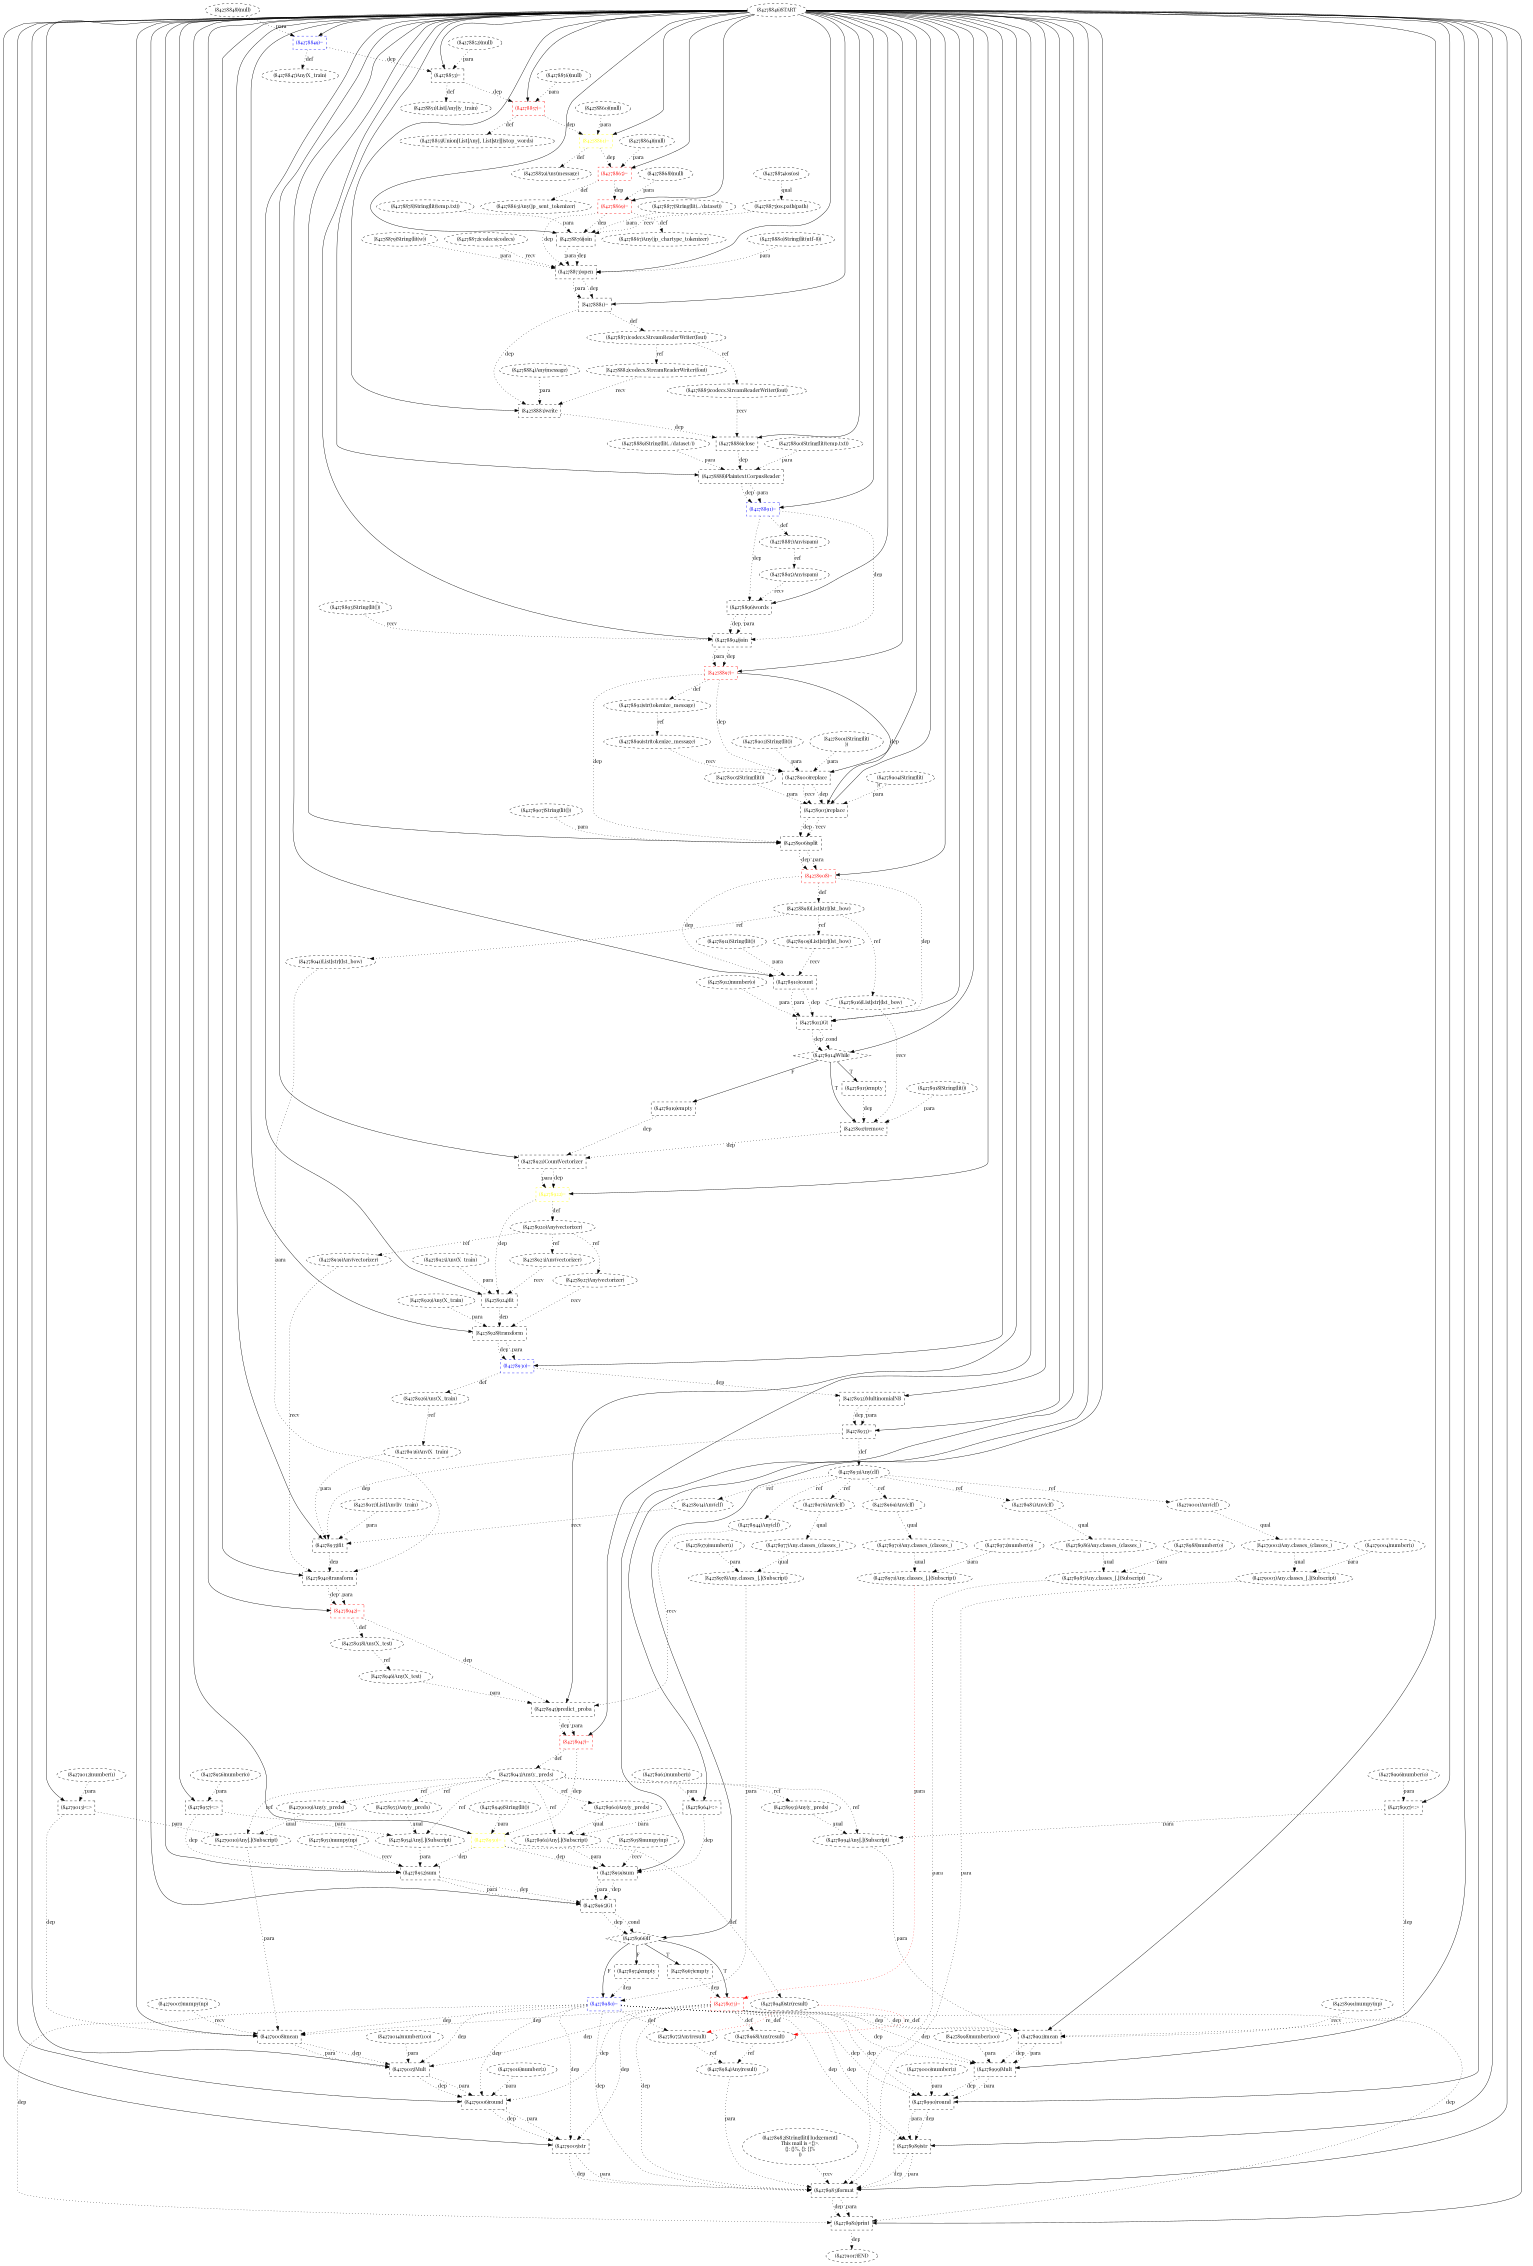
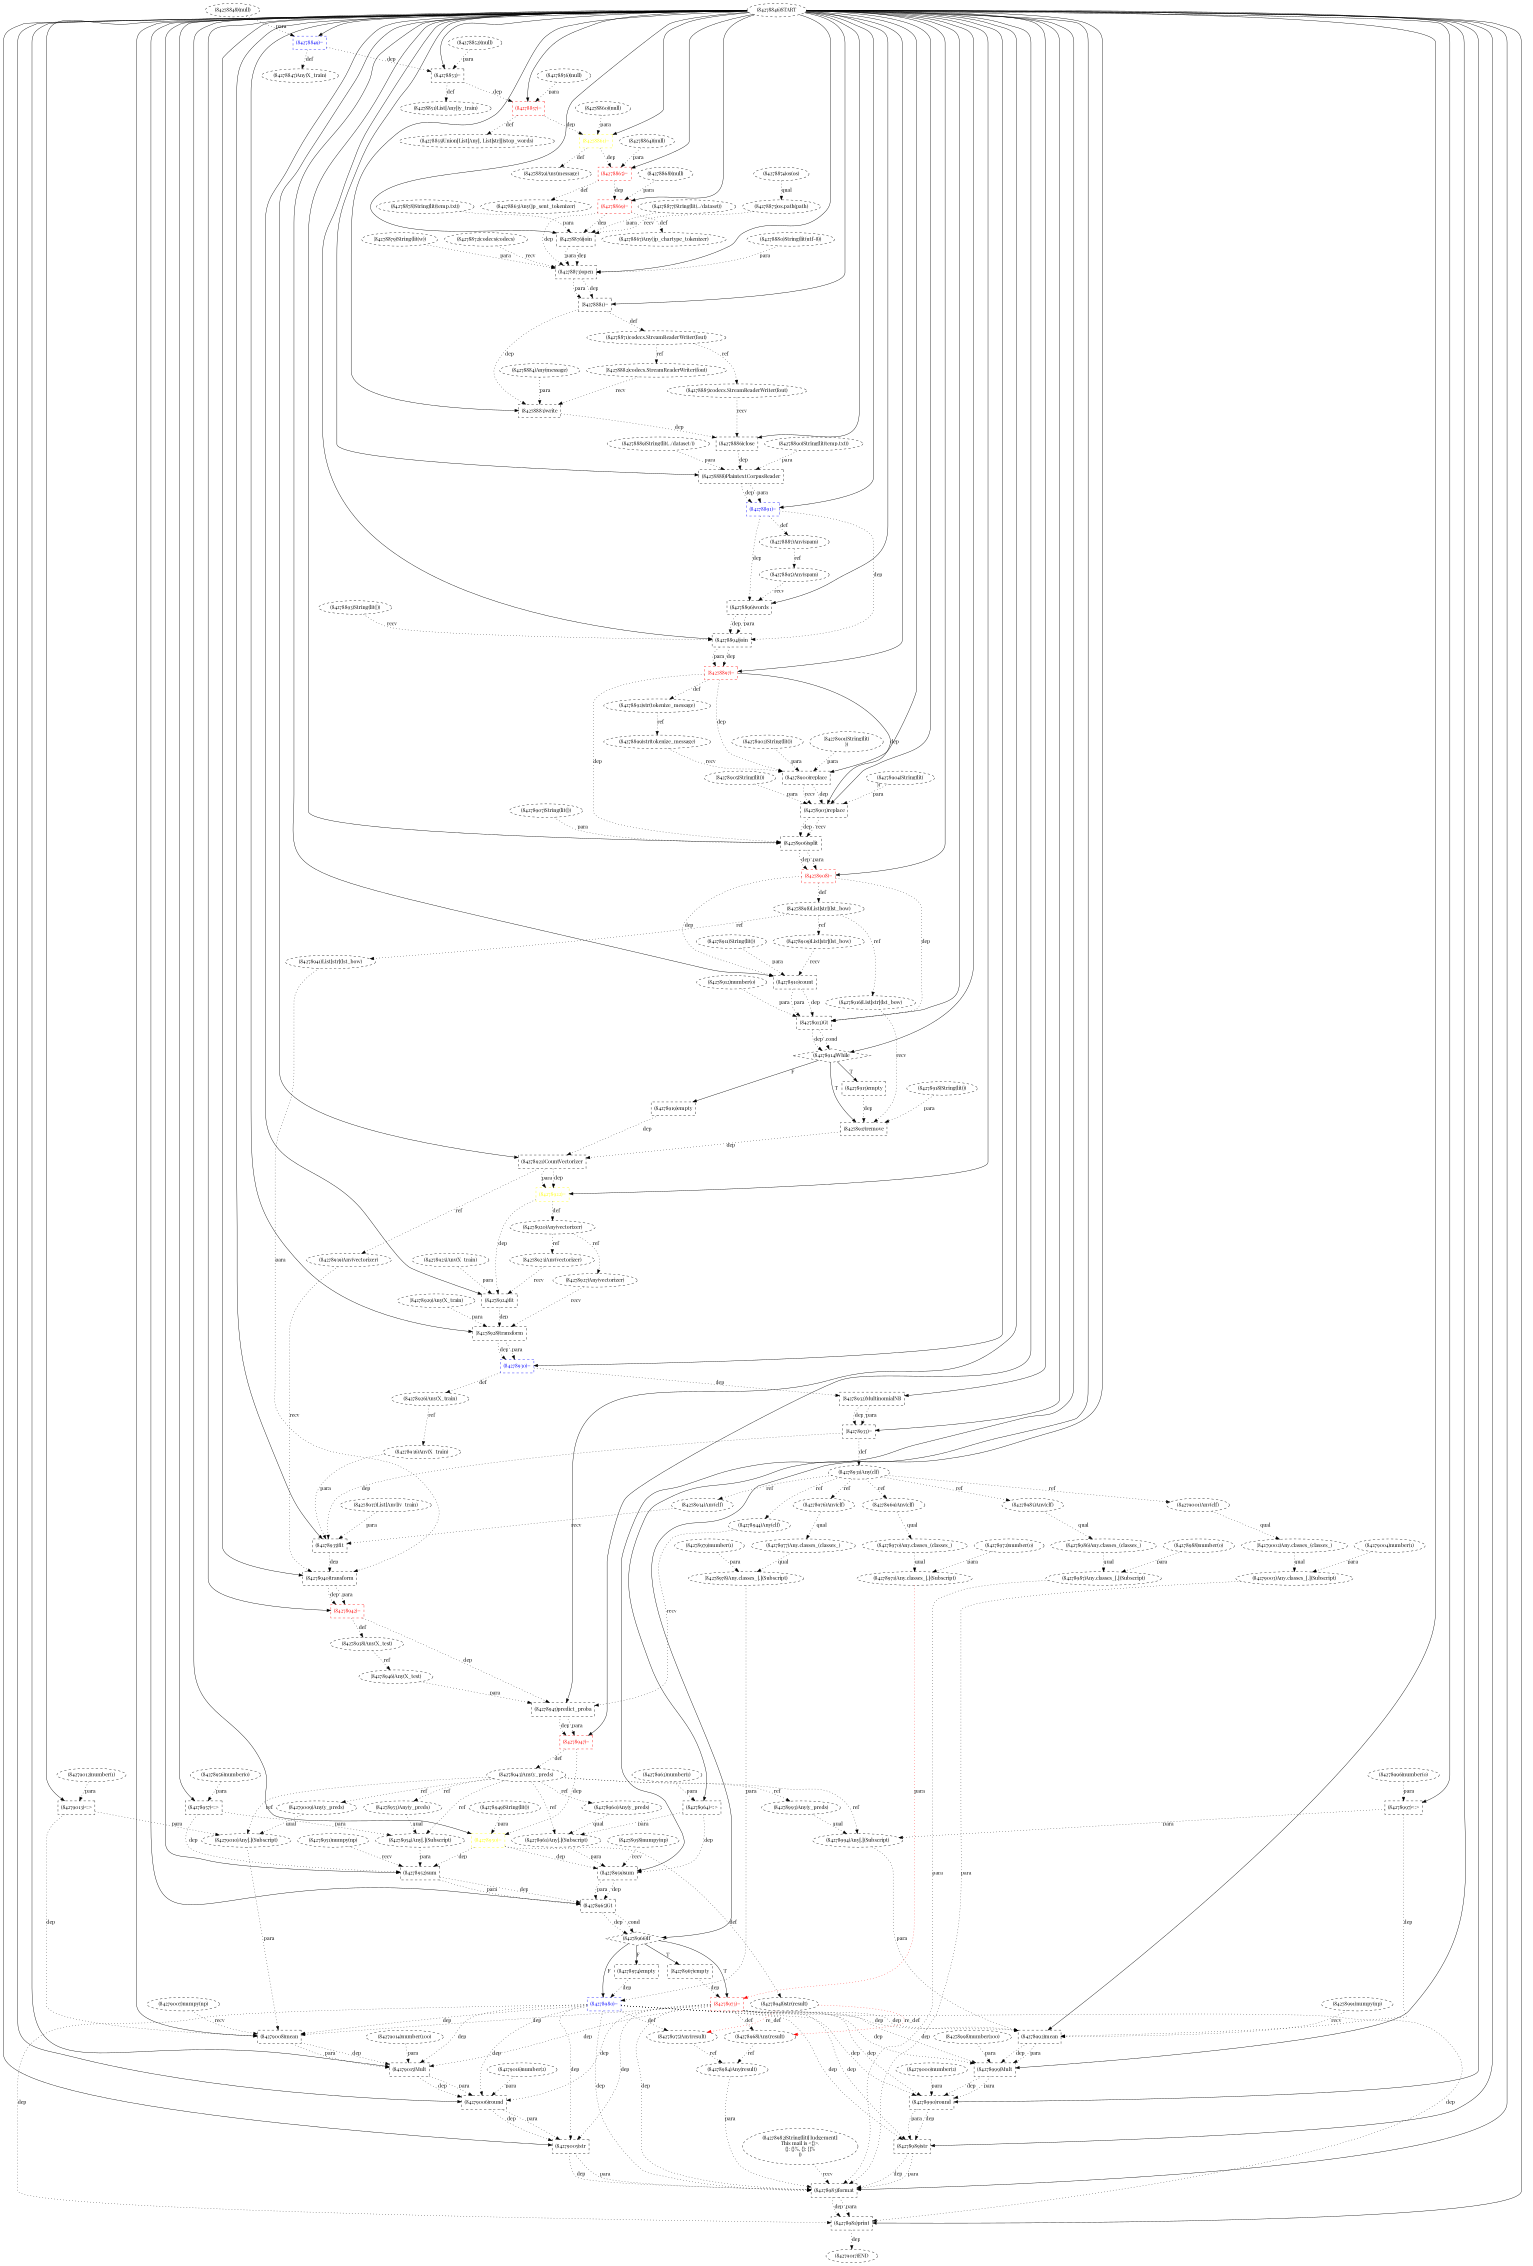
(453, 1243) -> (452, 1210)
